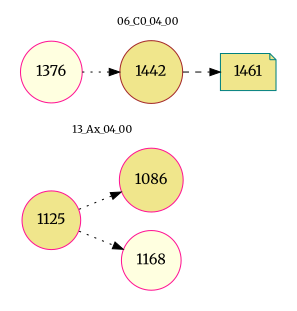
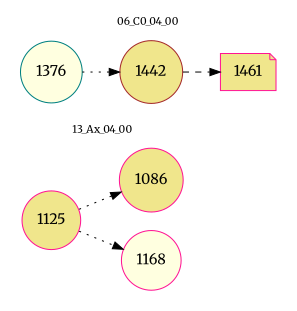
(51, 72) -> (51, 72)
(248, 72) -> (248, 72)
